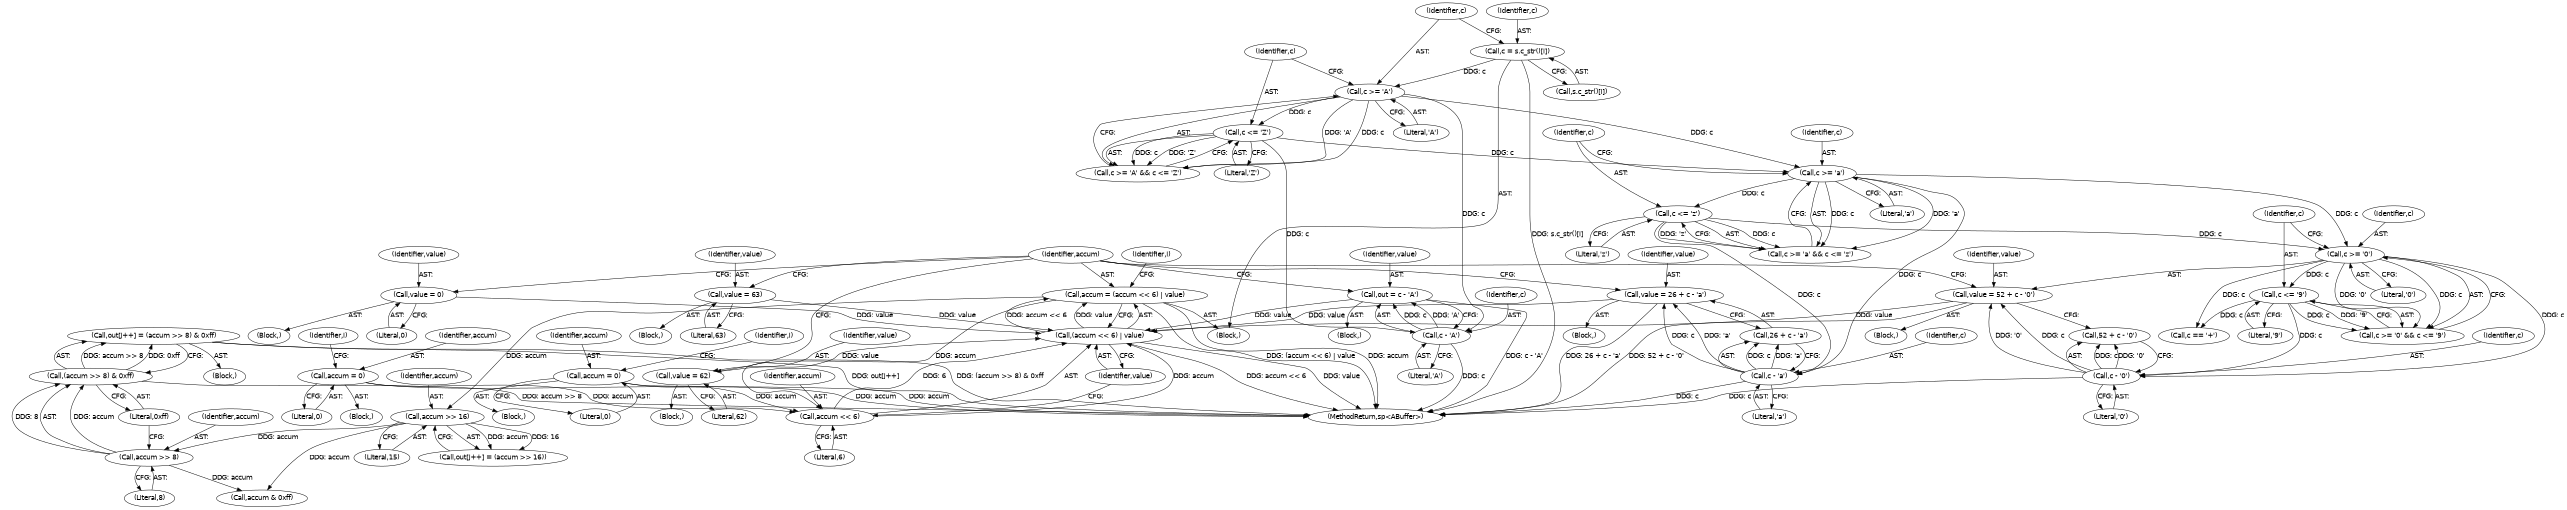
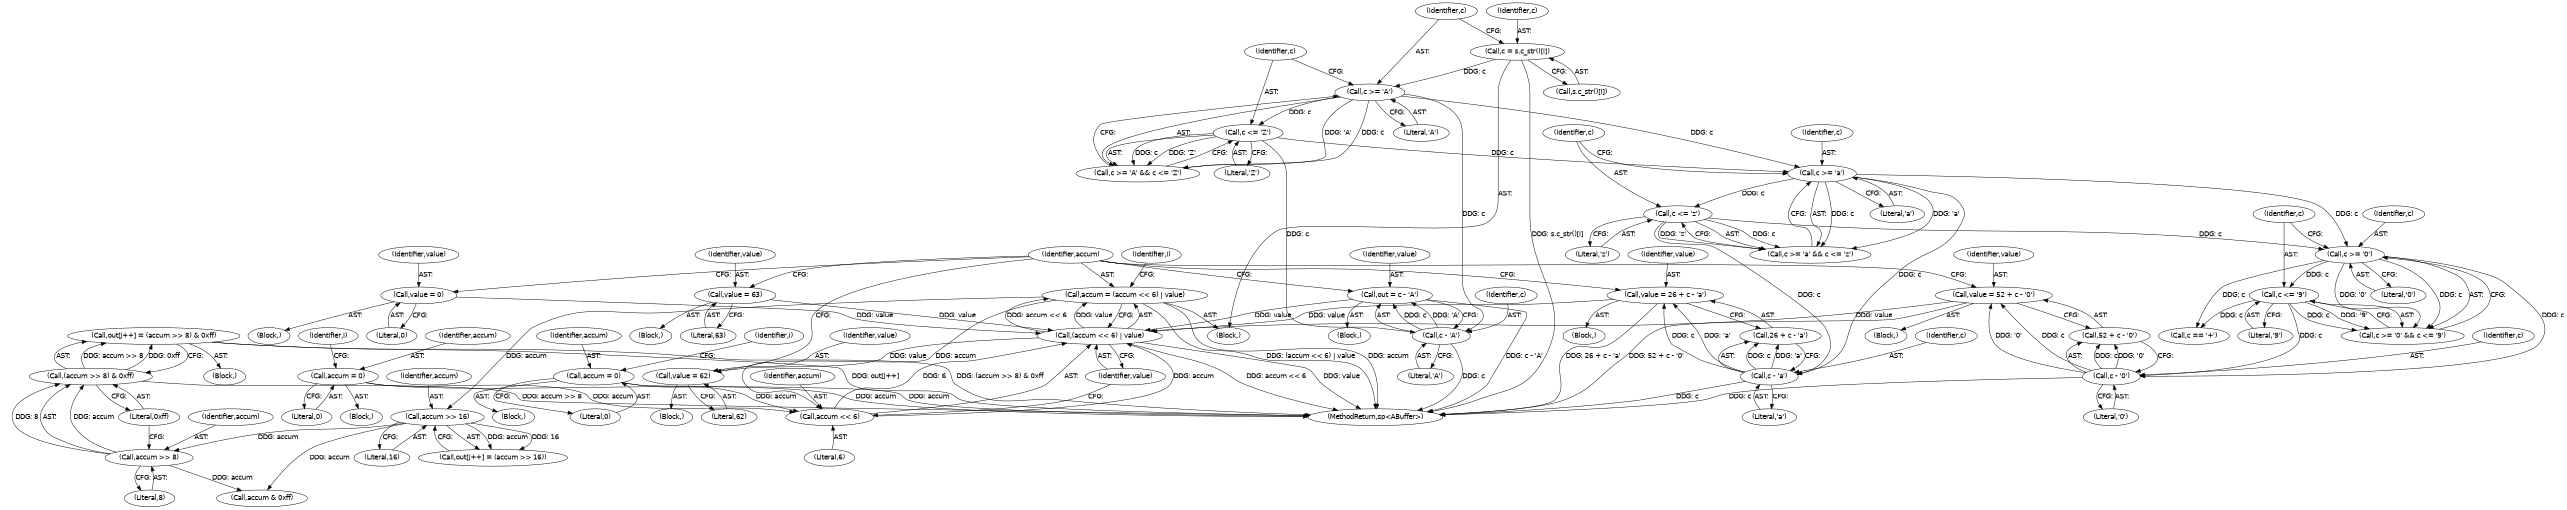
(2180, 271) -> (2078, 310)
(874, 348) -> (887, 354)
(816, 435) -> none
(382, 458) -> (382, 458)
